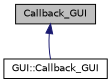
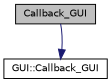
(49, 46) -> (62, 37)
